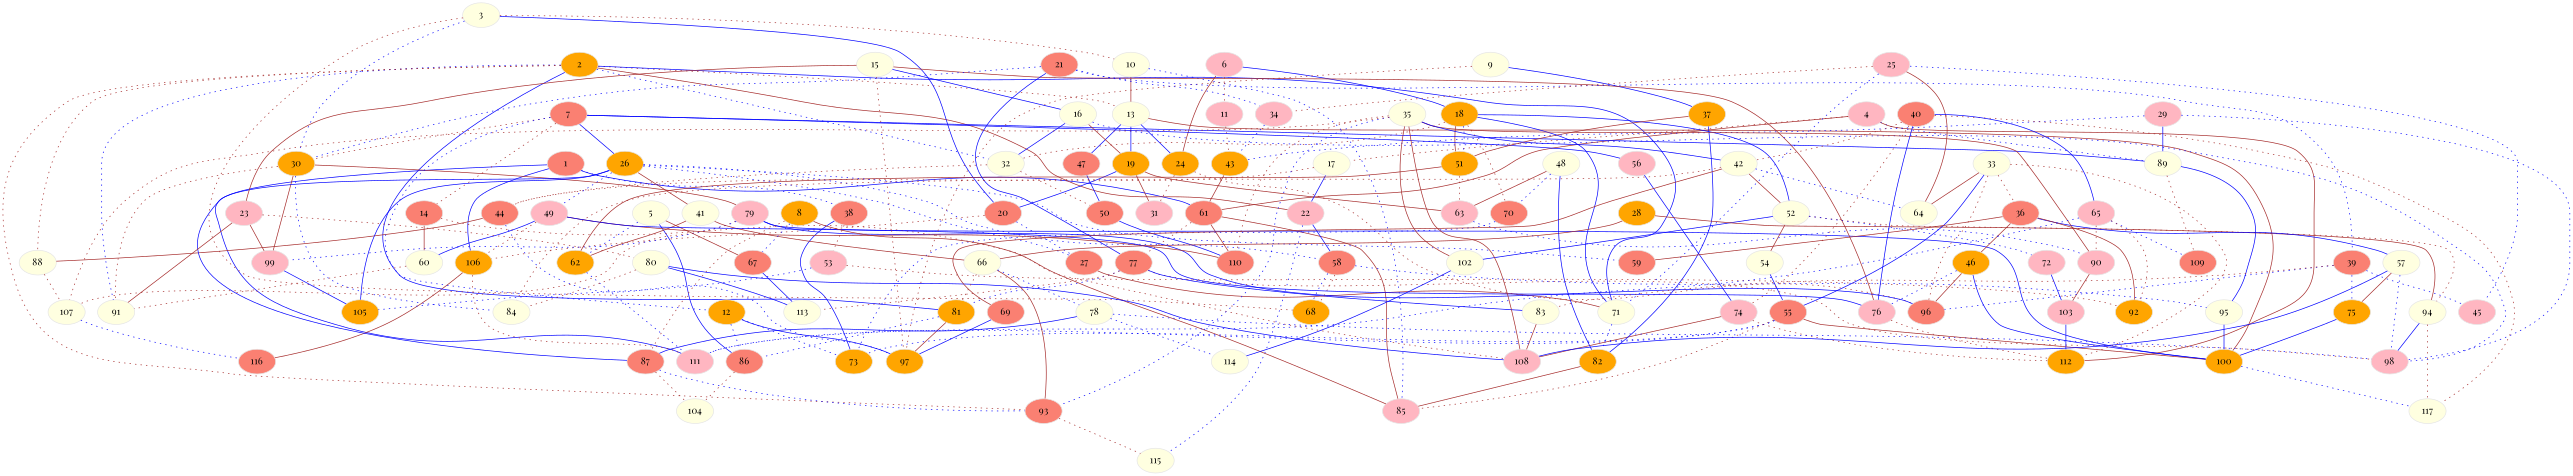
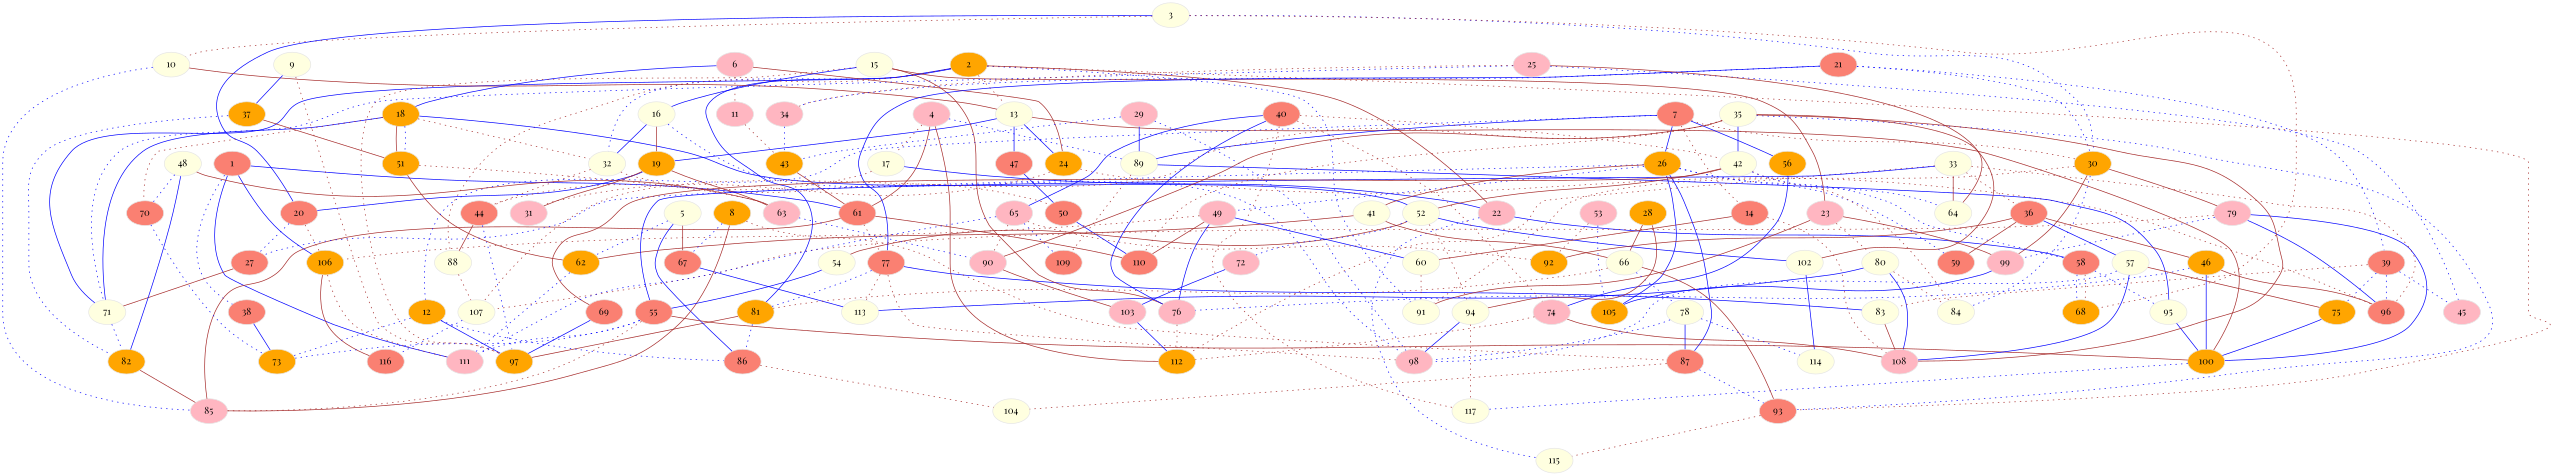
(1637, 164) -> (1788, 164)
(838, 240) -> none
(1694, 261) -> (30, 175)
